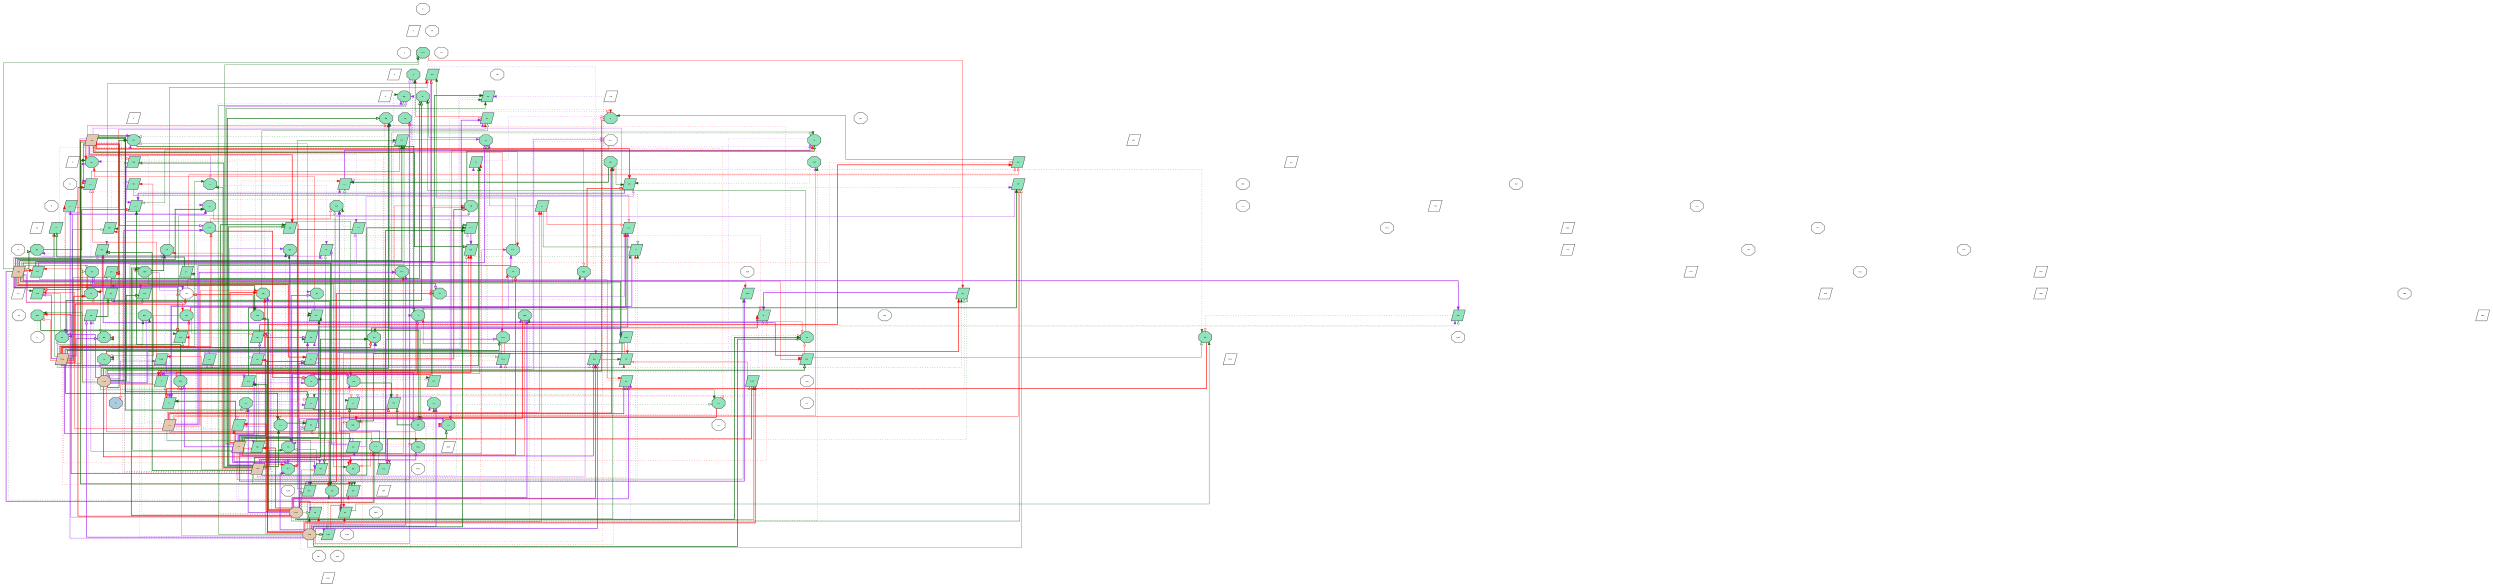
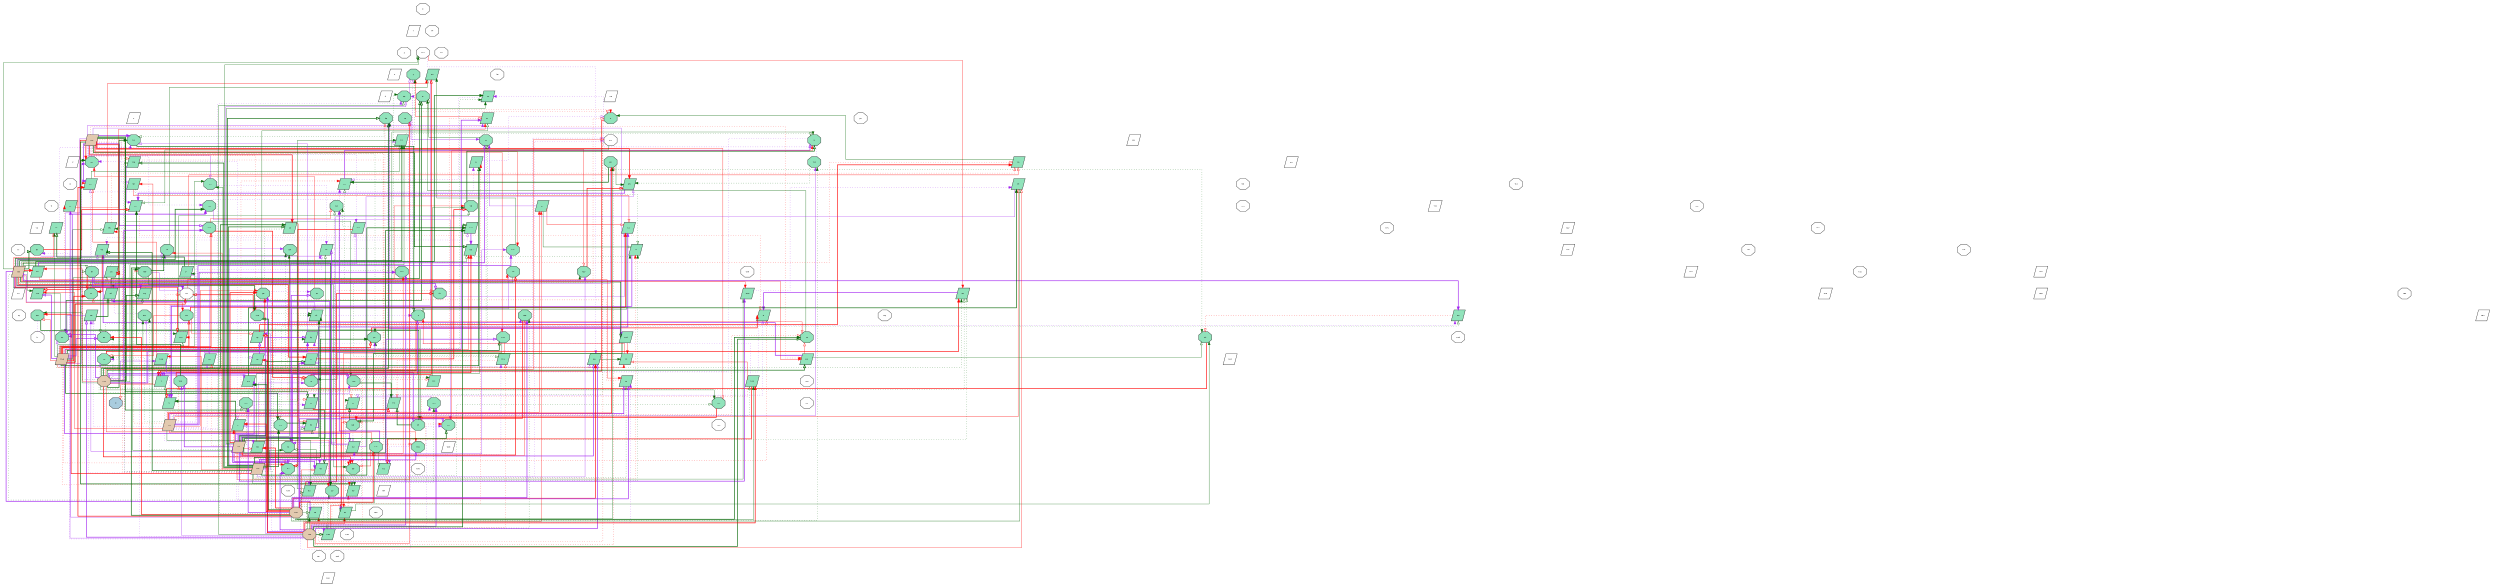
(423, 53) -> (423, 53)
(723, 154) -> (723, 154)
none -> (125, 400)
(141, 486) -> (141, 486)
